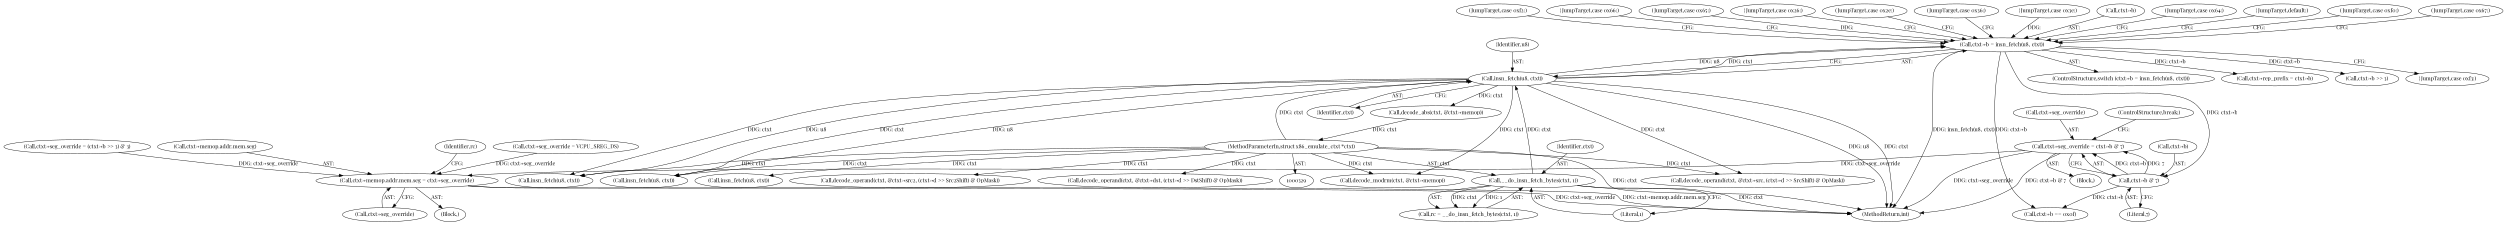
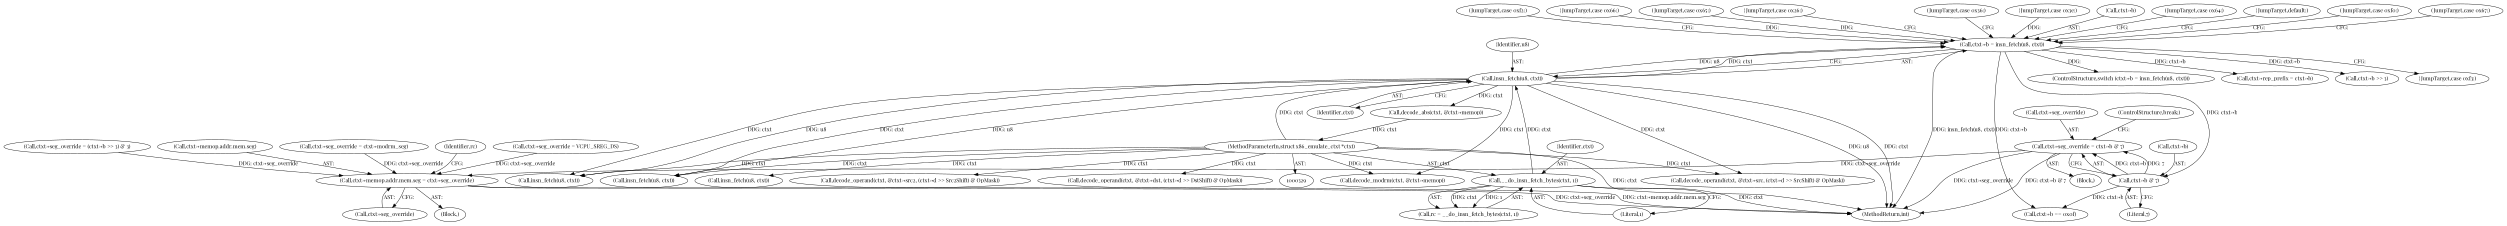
(1865, 11) -> none
(1773, 28) -> (1773, 28)
(2075, 62) -> (2075, 62)
none -> (354, 147)
